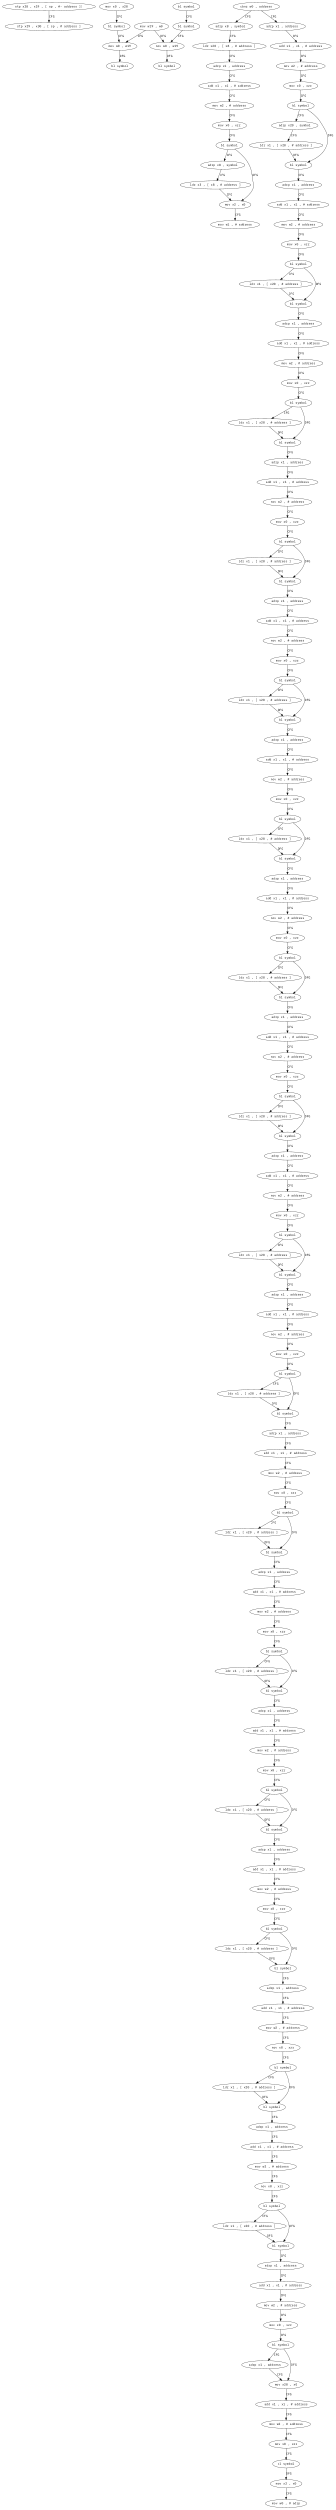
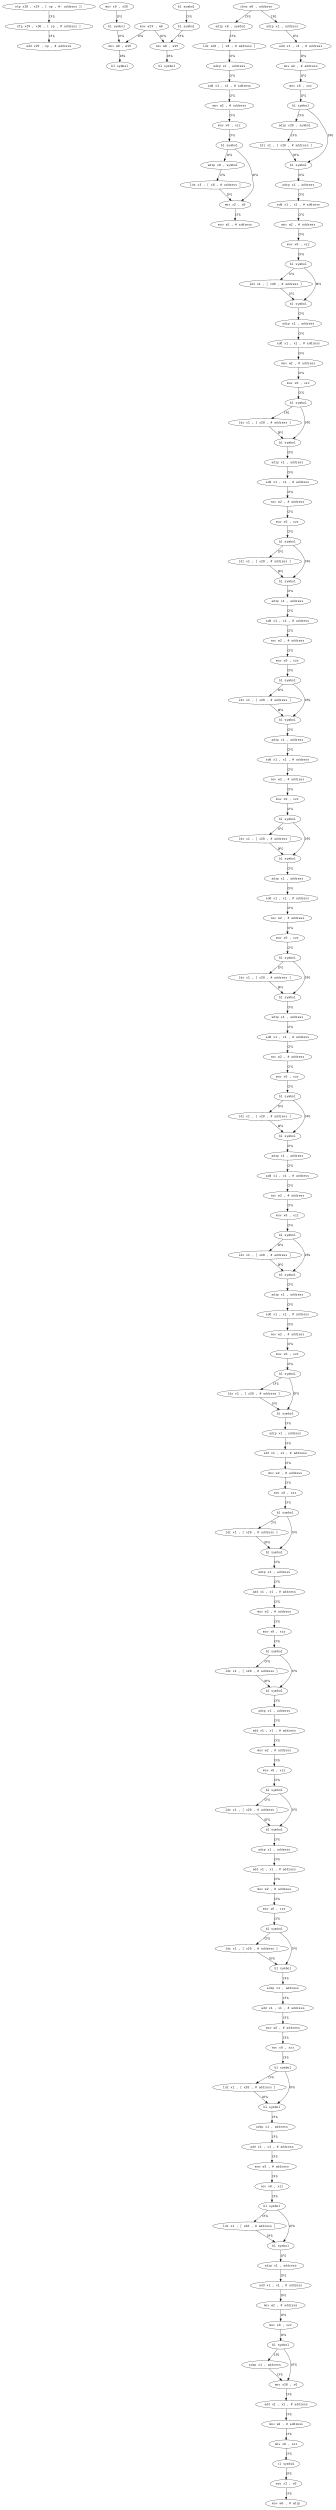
none -> (49, 46)
